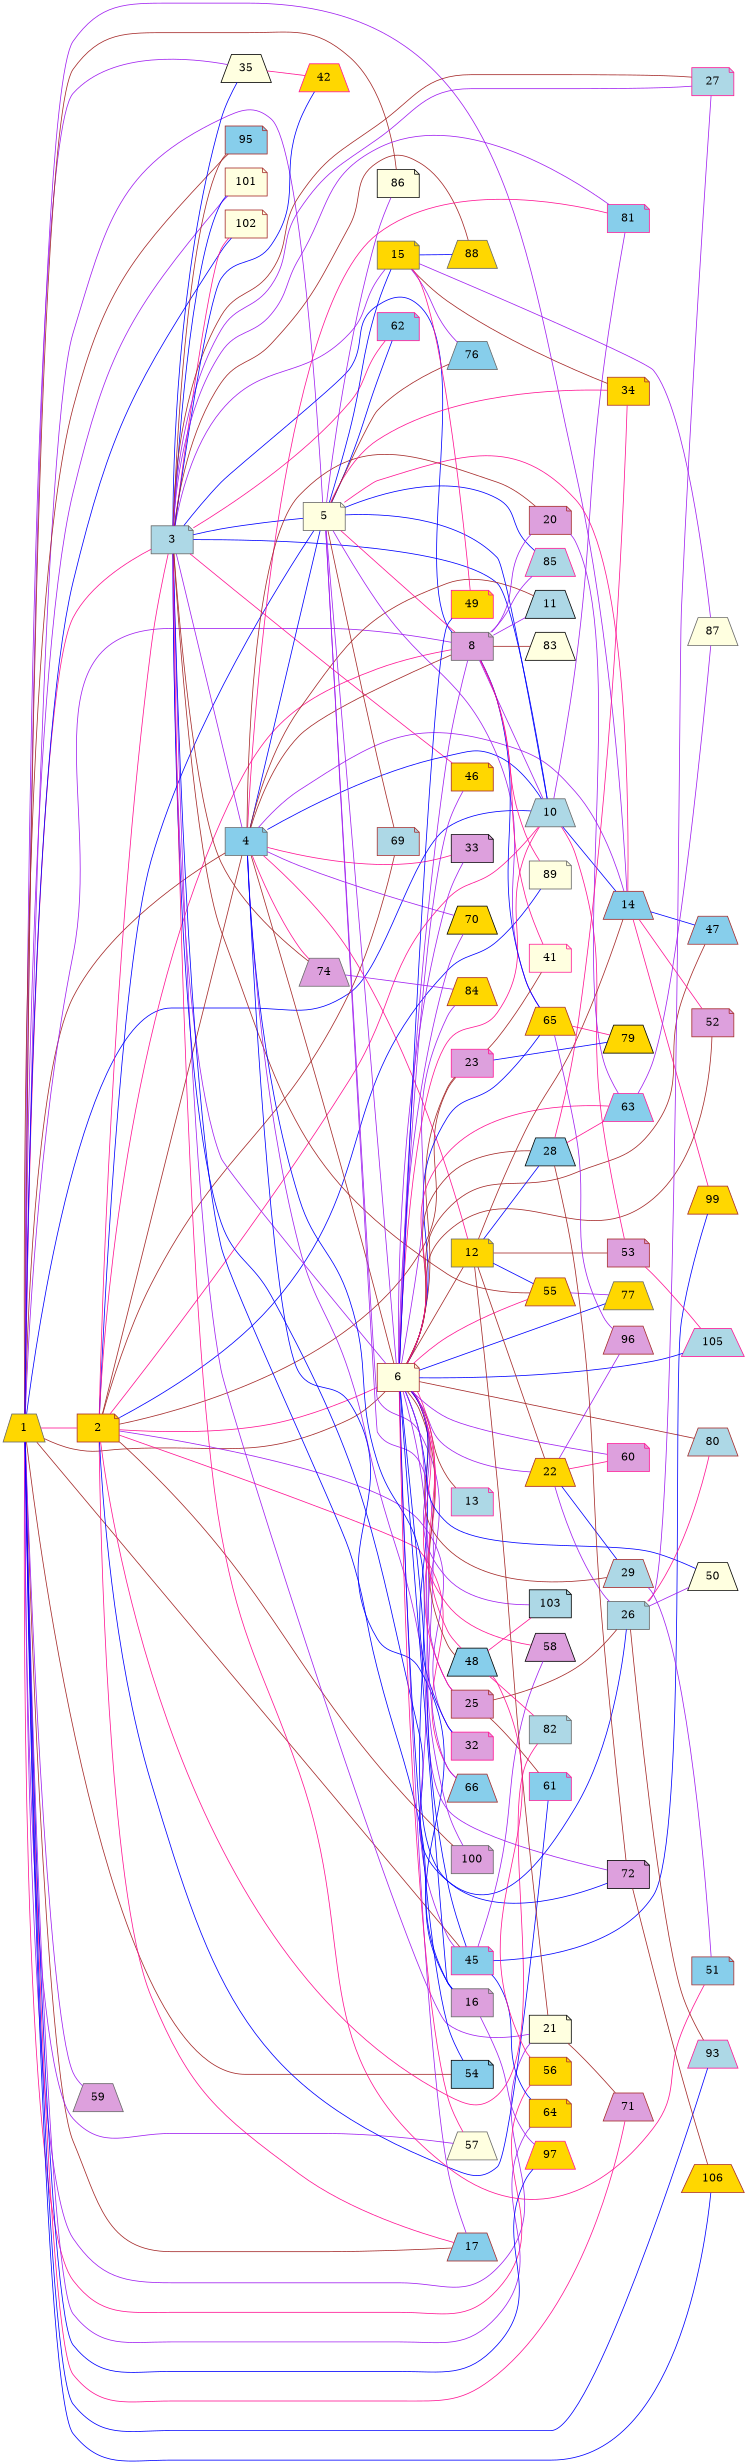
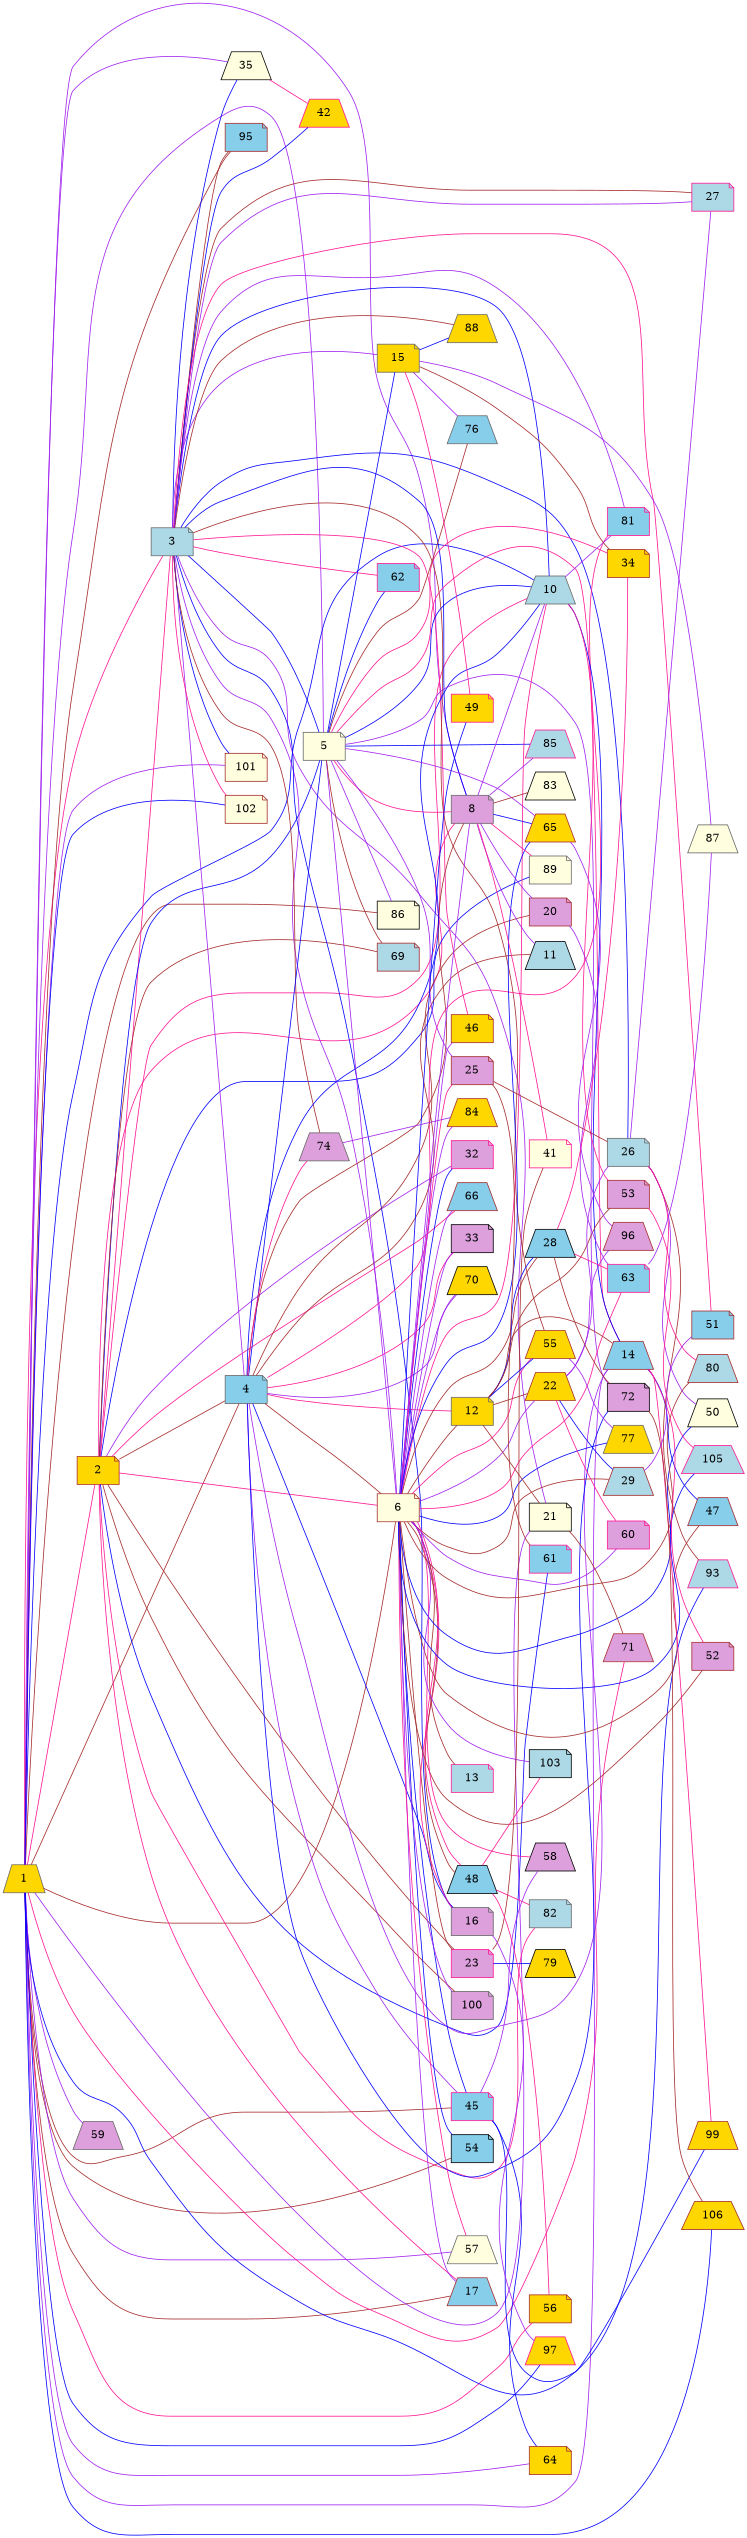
(591, 1031) -> none
(628, 1108) -> (628, 1278)
(423, 1691) -> (429, 1715)
